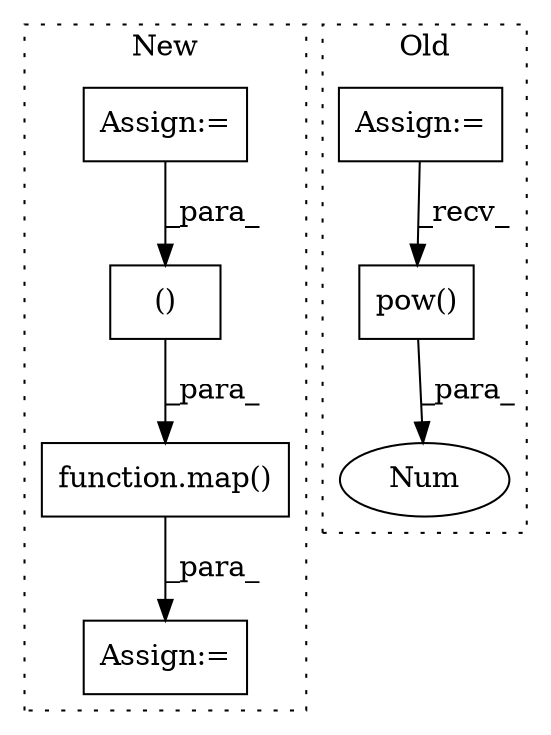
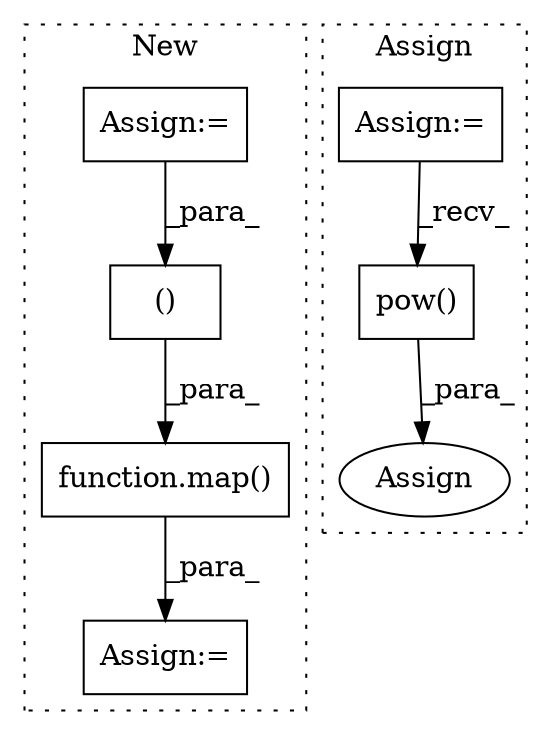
(425, 48) -> (425, 48)
(425, 480) -> (425, 480)
